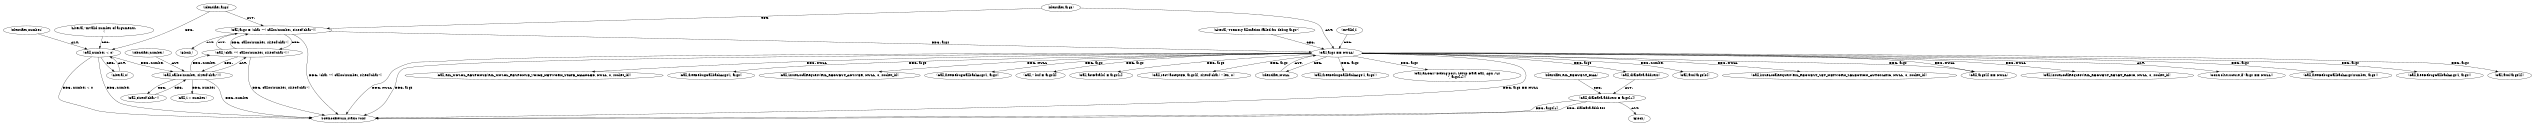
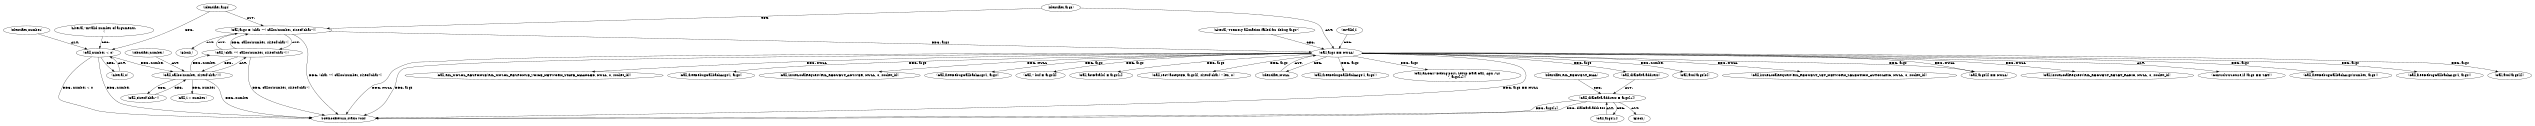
(297, 43) -> (297, 43)
(2242, 75) -> (2242, 75)
none -> (1607, 119)
